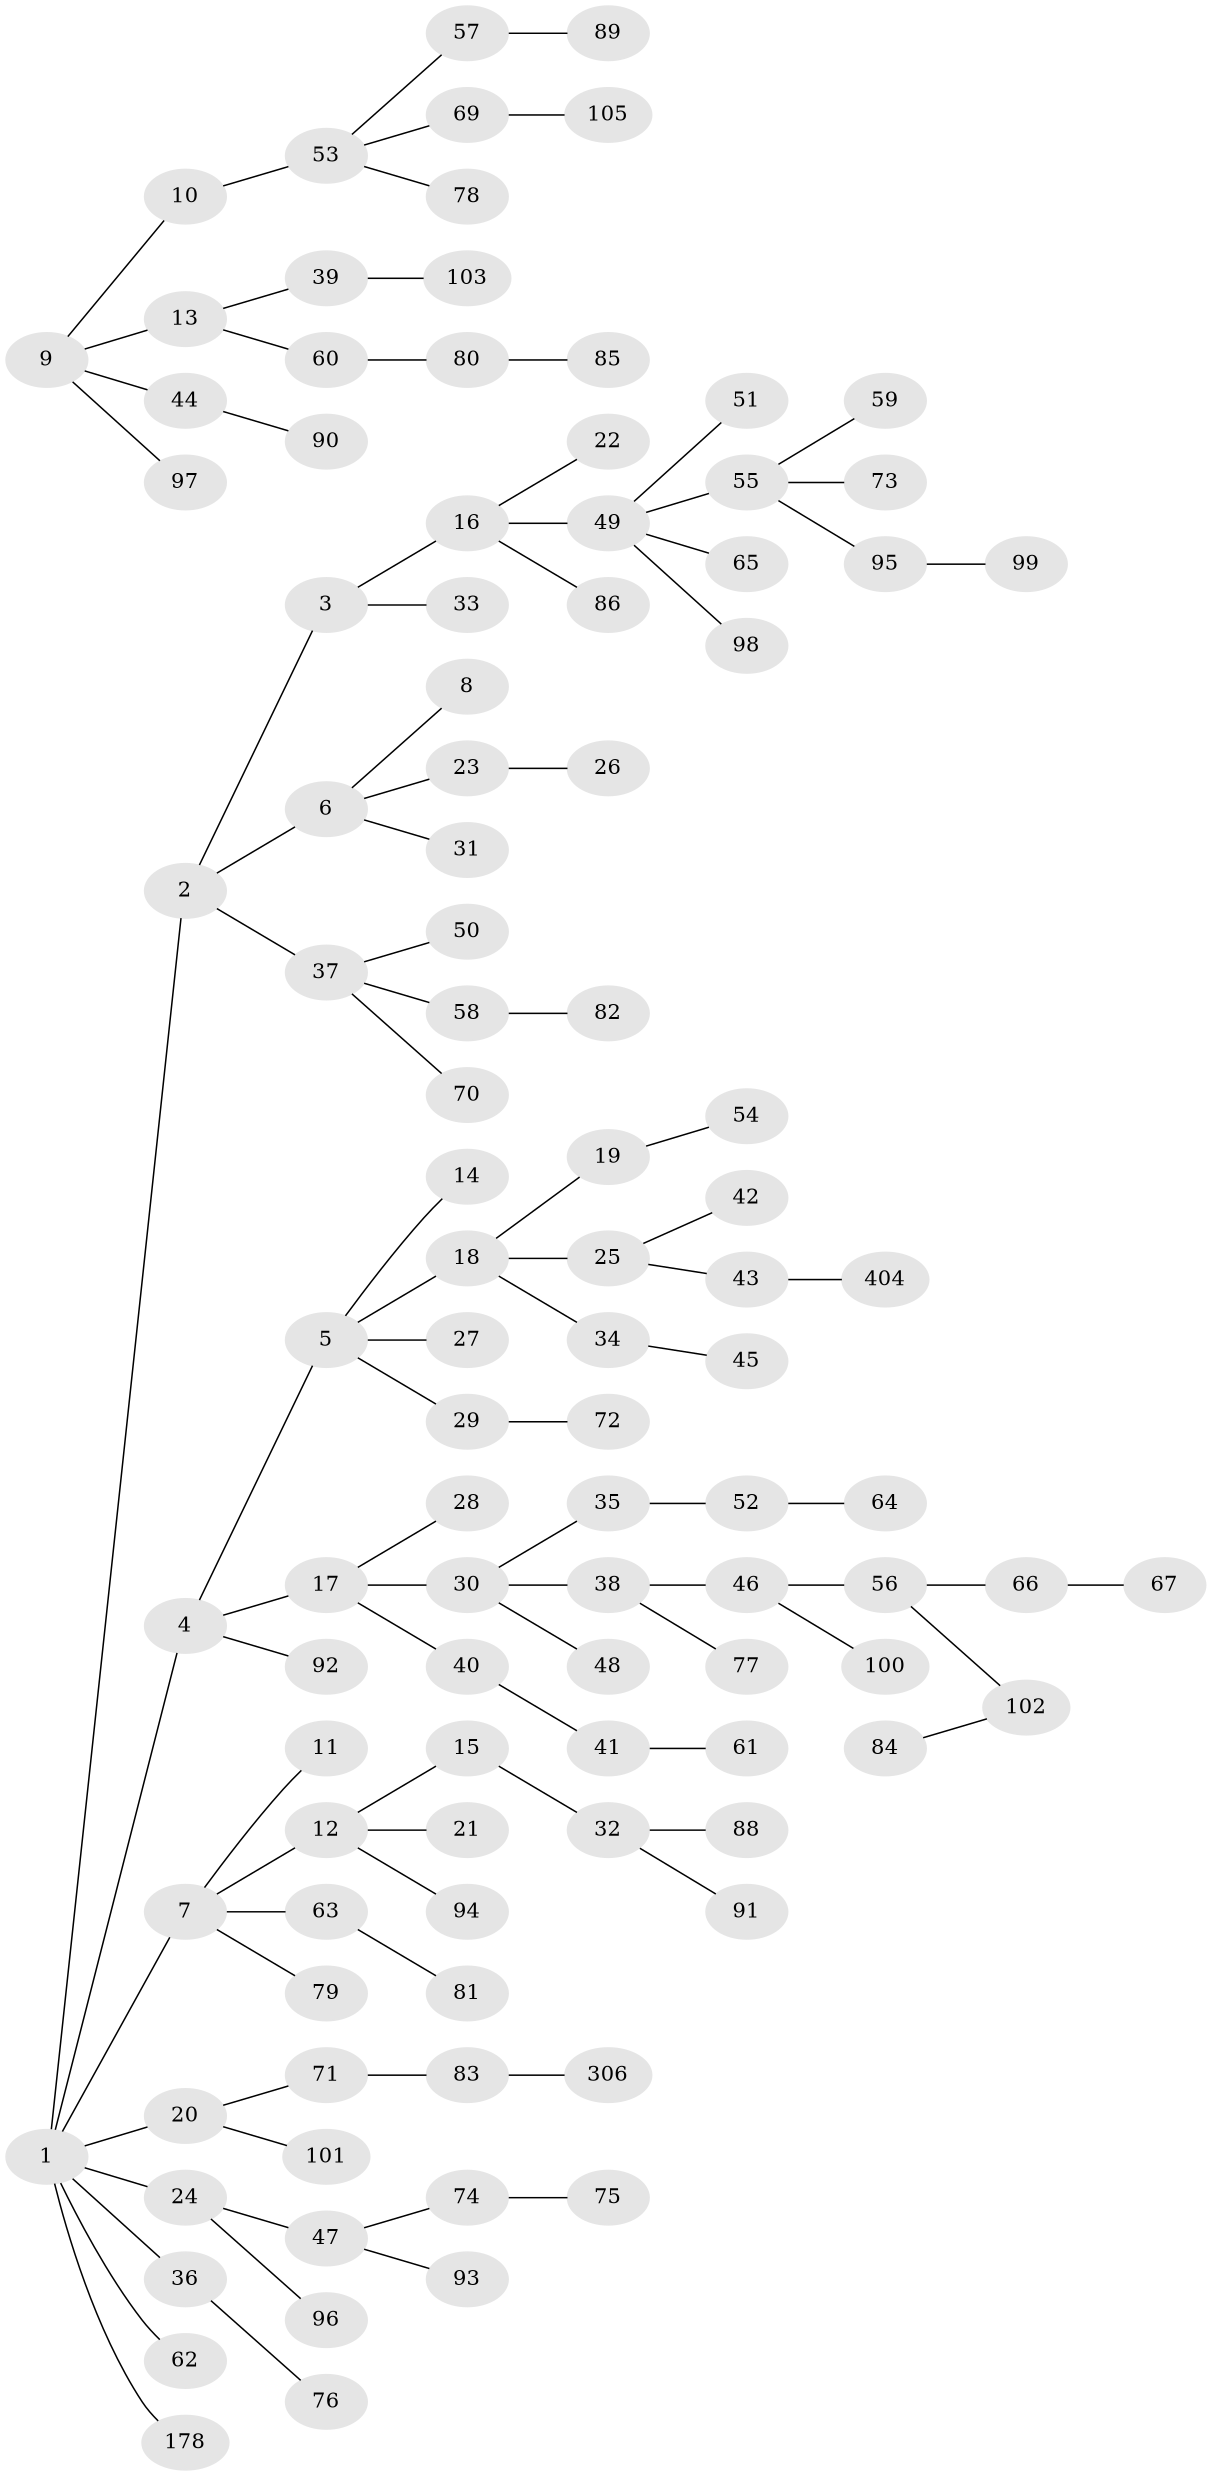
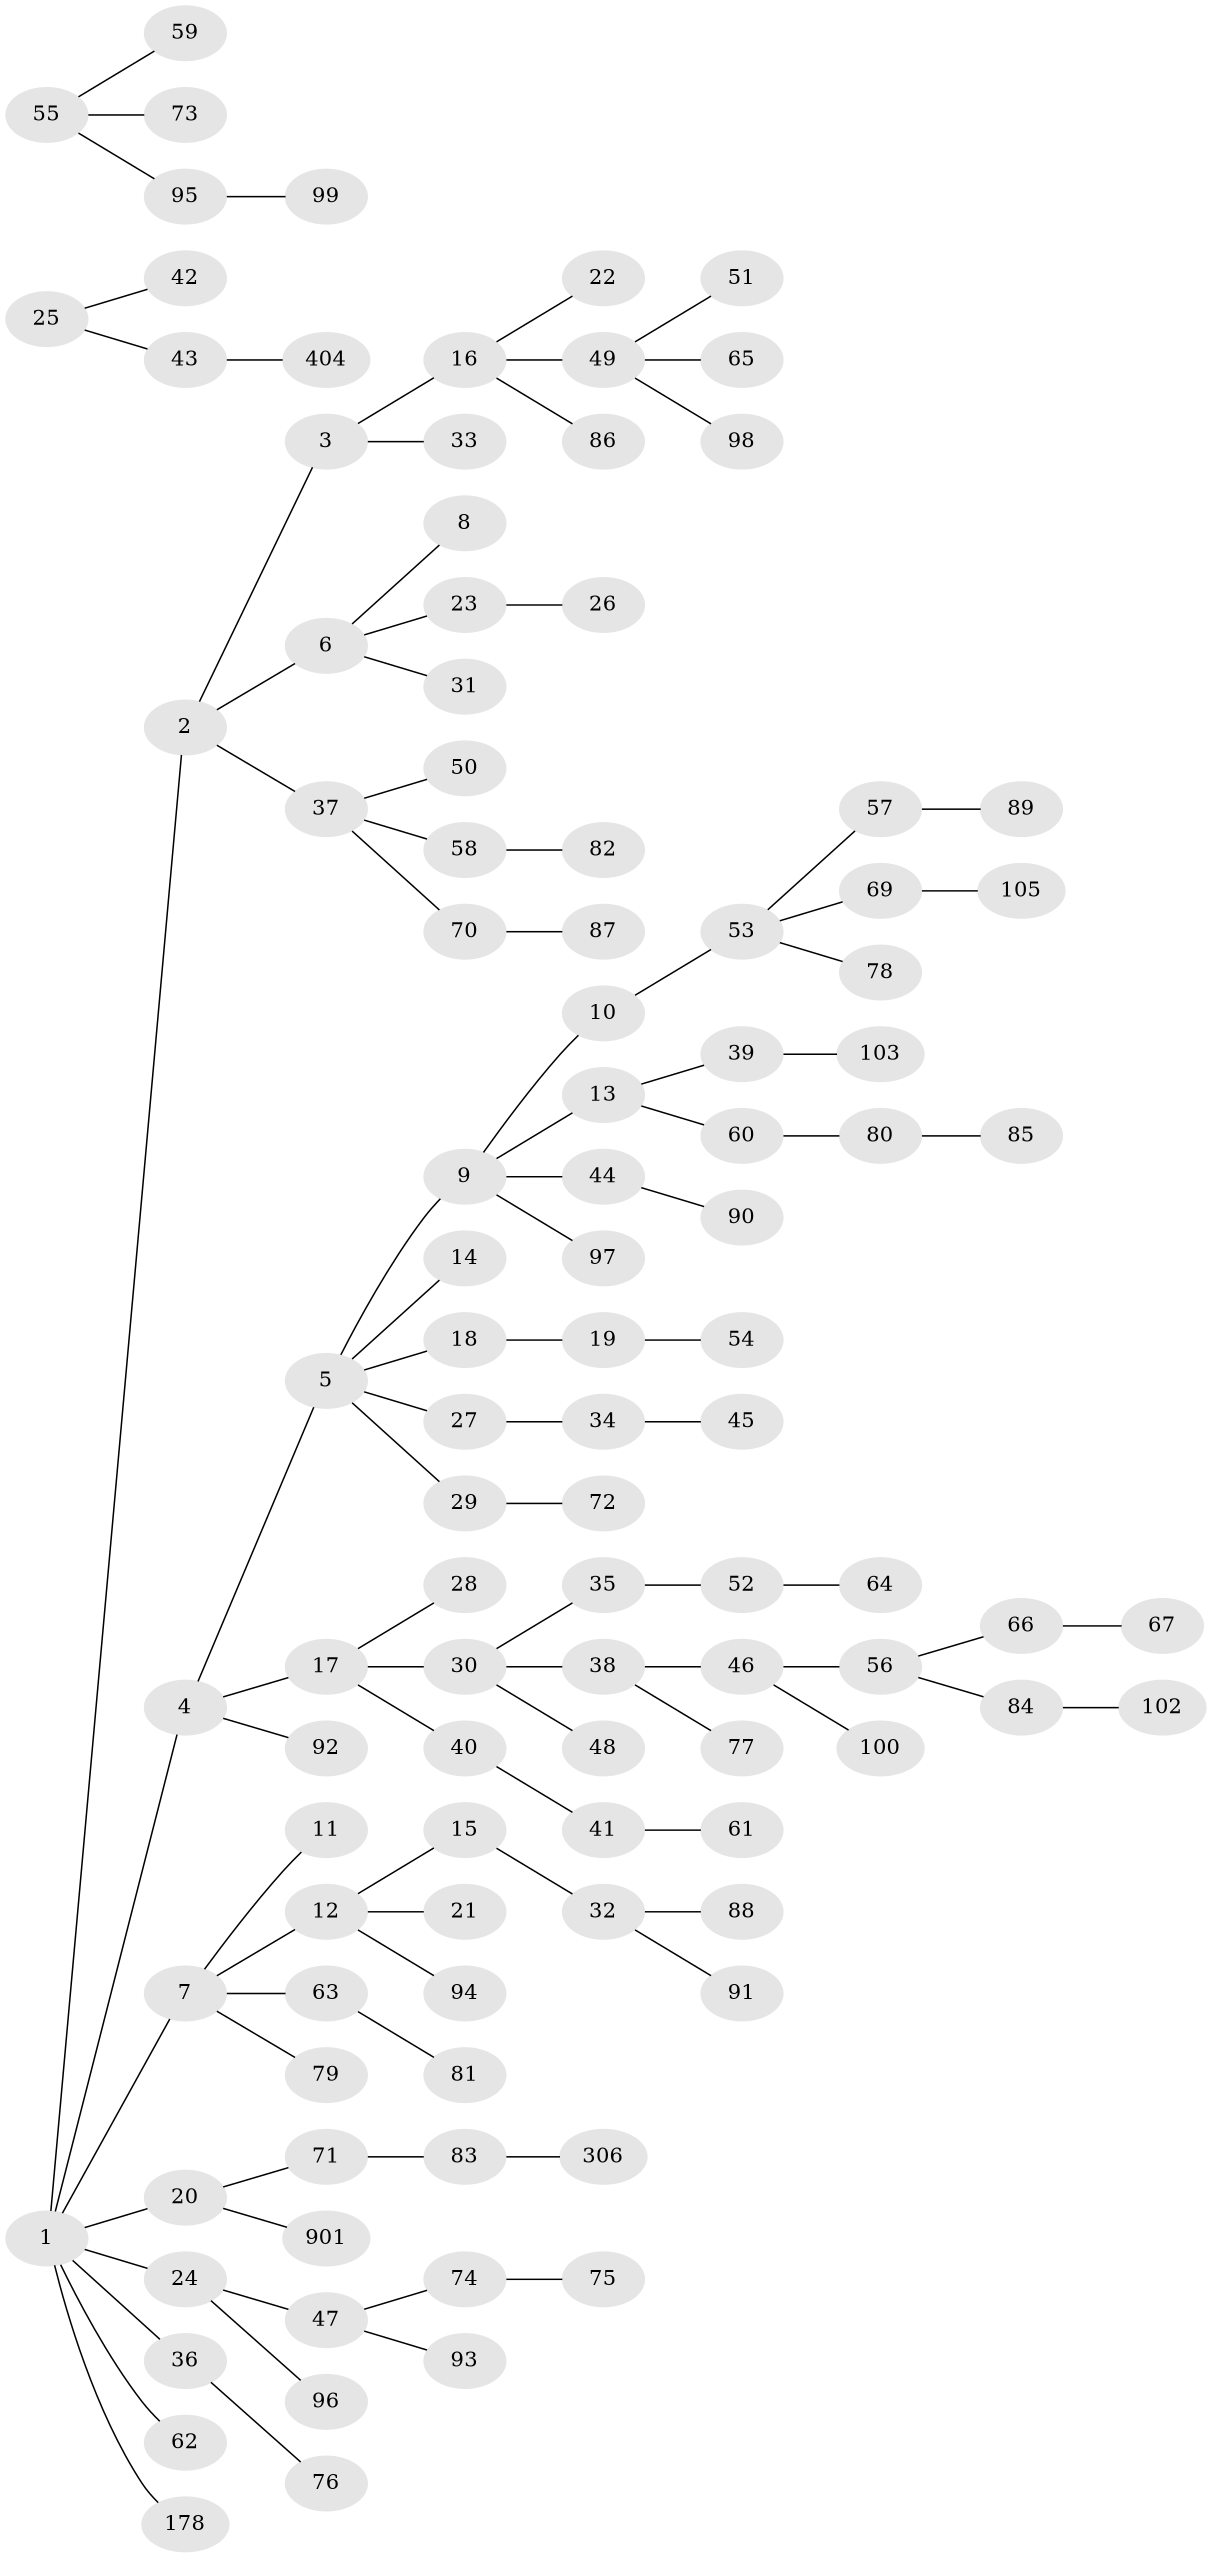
(678, 503) -> none
none -> (603, 932)
(538, 1258) -> none
none -> (386, 1274)
(538, 1299) -> (534, 1422)
(956, 1646) -> (951, 1687)
(326, 2157) -> (326, 2239)
